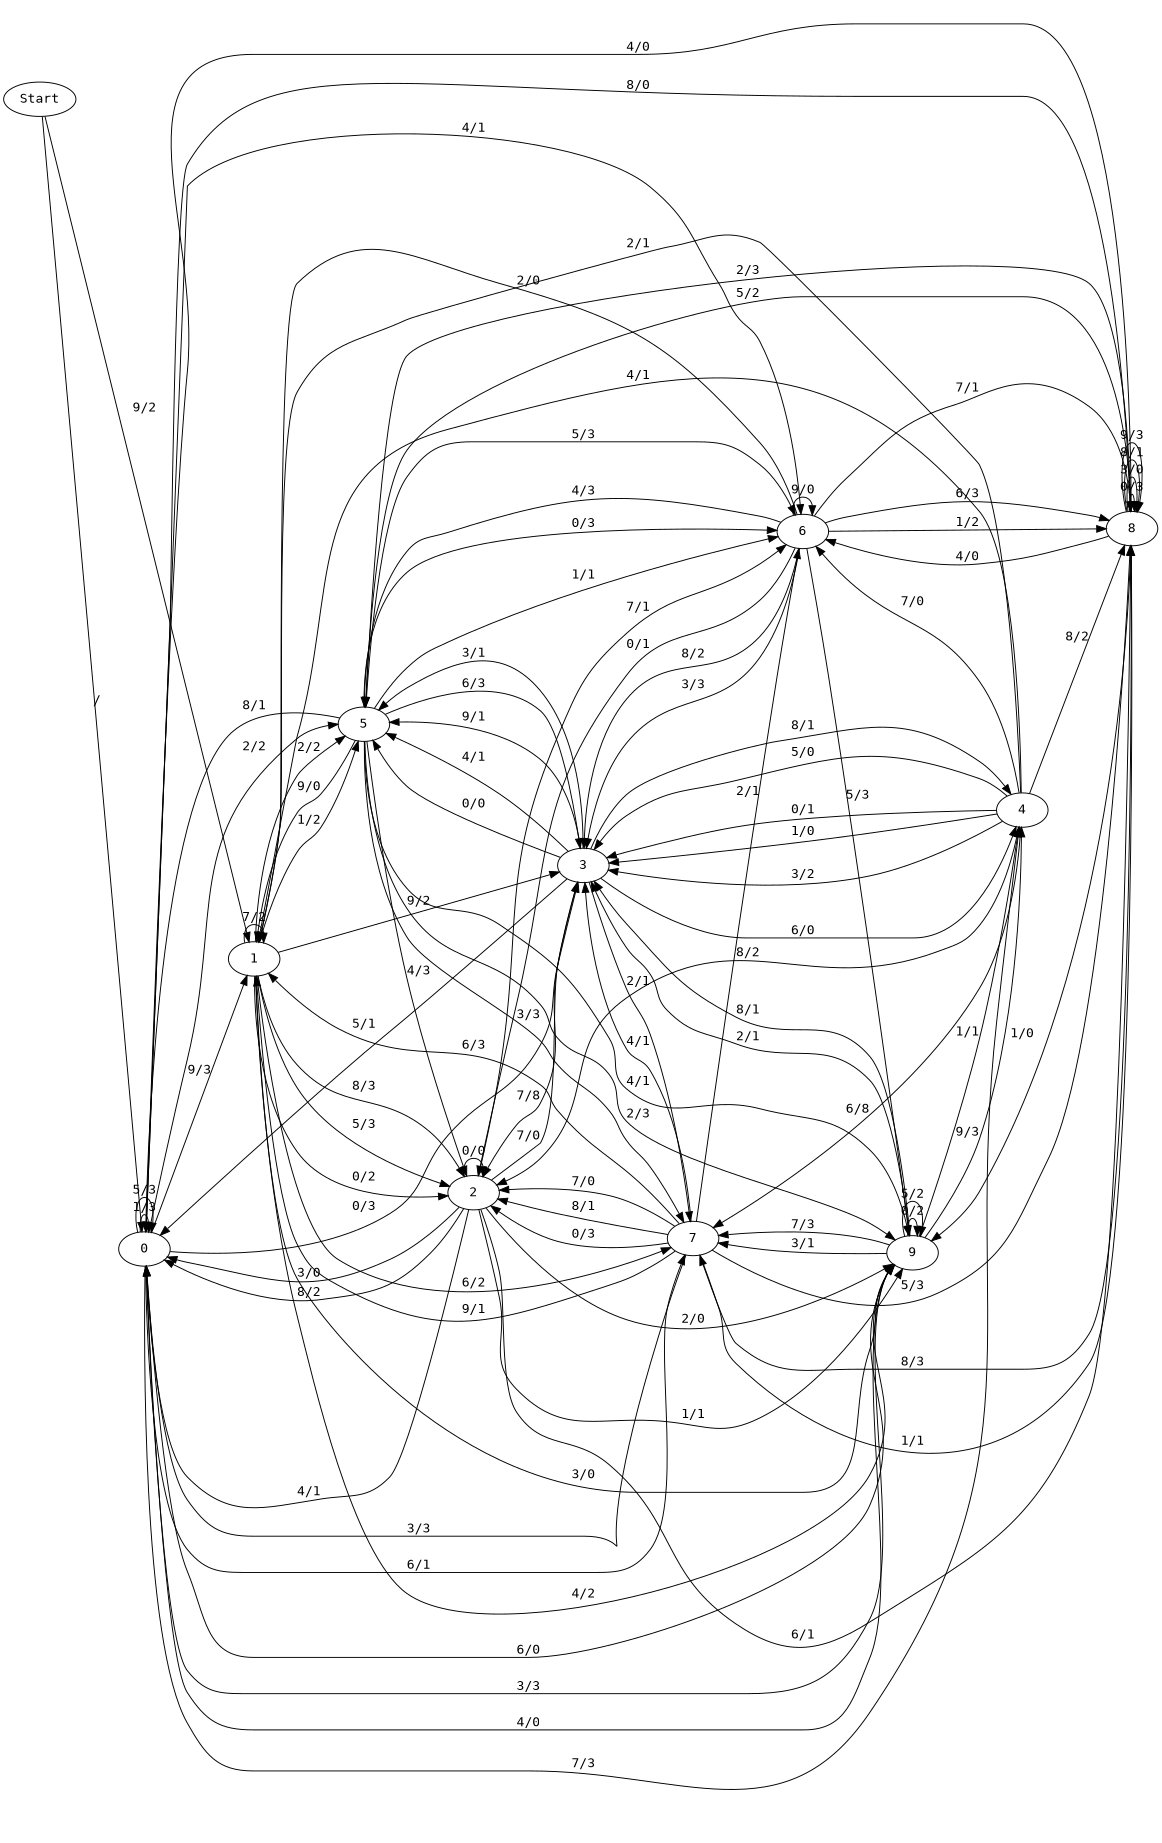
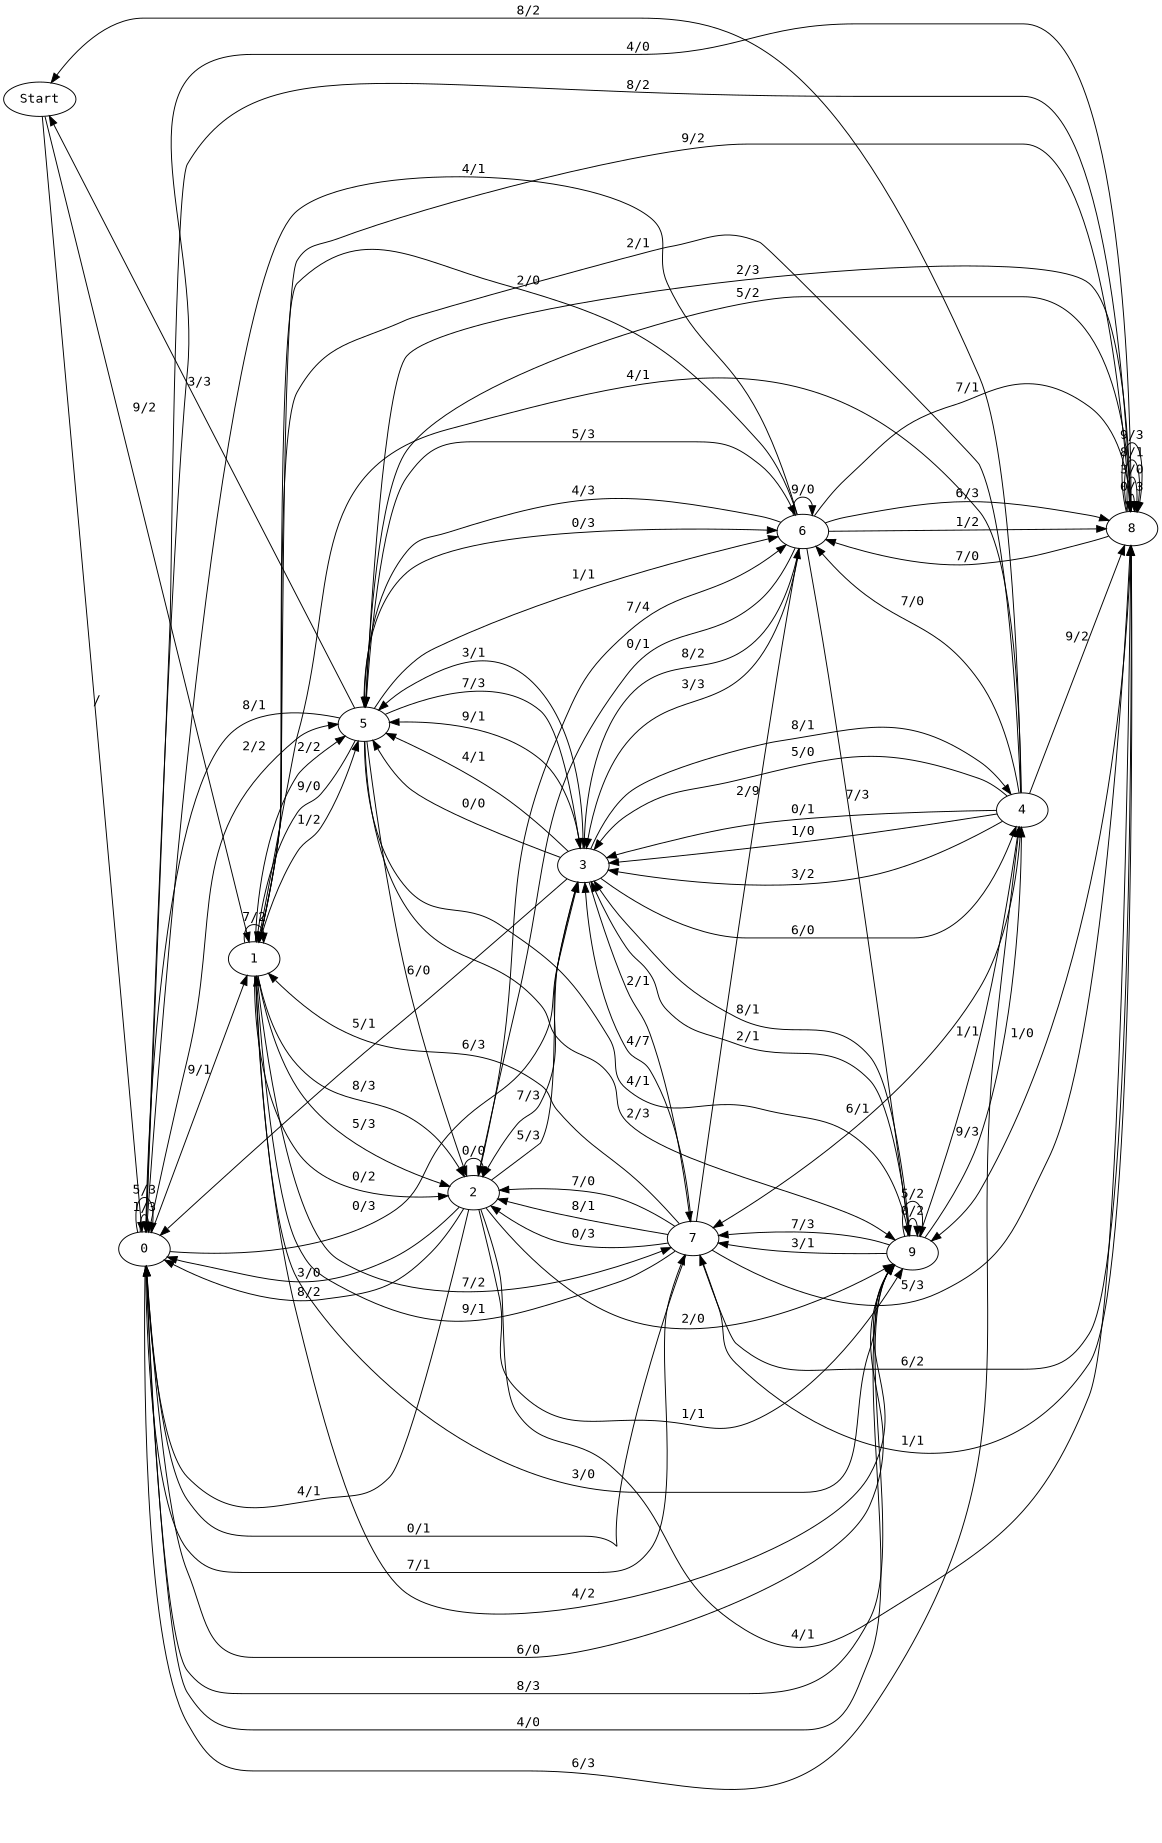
(638, 85) -> (638, 85)
(221, 164) -> (244, 363)
(967, 557) -> (967, 557)
(638, 607) -> (638, 607)
(1077, 637) -> (1077, 637)
(474, 684) -> (474, 684)
(748, 791) -> (748, 791)
(858, 795) -> (858, 795)
(421, 912) -> (507, 188)
(744, 961) -> (796, 76)
(419, 971) -> (419, 971)
(481, 997) -> (204, 416)
(638, 1042) -> (638, 1042)
(199, 1070) -> (199, 1070)
(529, 1096) -> (529, 1096)
(858, 1109) -> (858, 1109)
(529, 1136) -> (529, 1136)
(474, 1283) -> (474, 1283)
(913, 1362) -> (913, 1362)
(419, 1529) -> (419, 1529)
(419, 1565) -> (419, 1565)
(803, 1635) -> (803, 1635)
(529, 1687) -> (529, 1687)
(583, 1764) -> (583, 1764)
